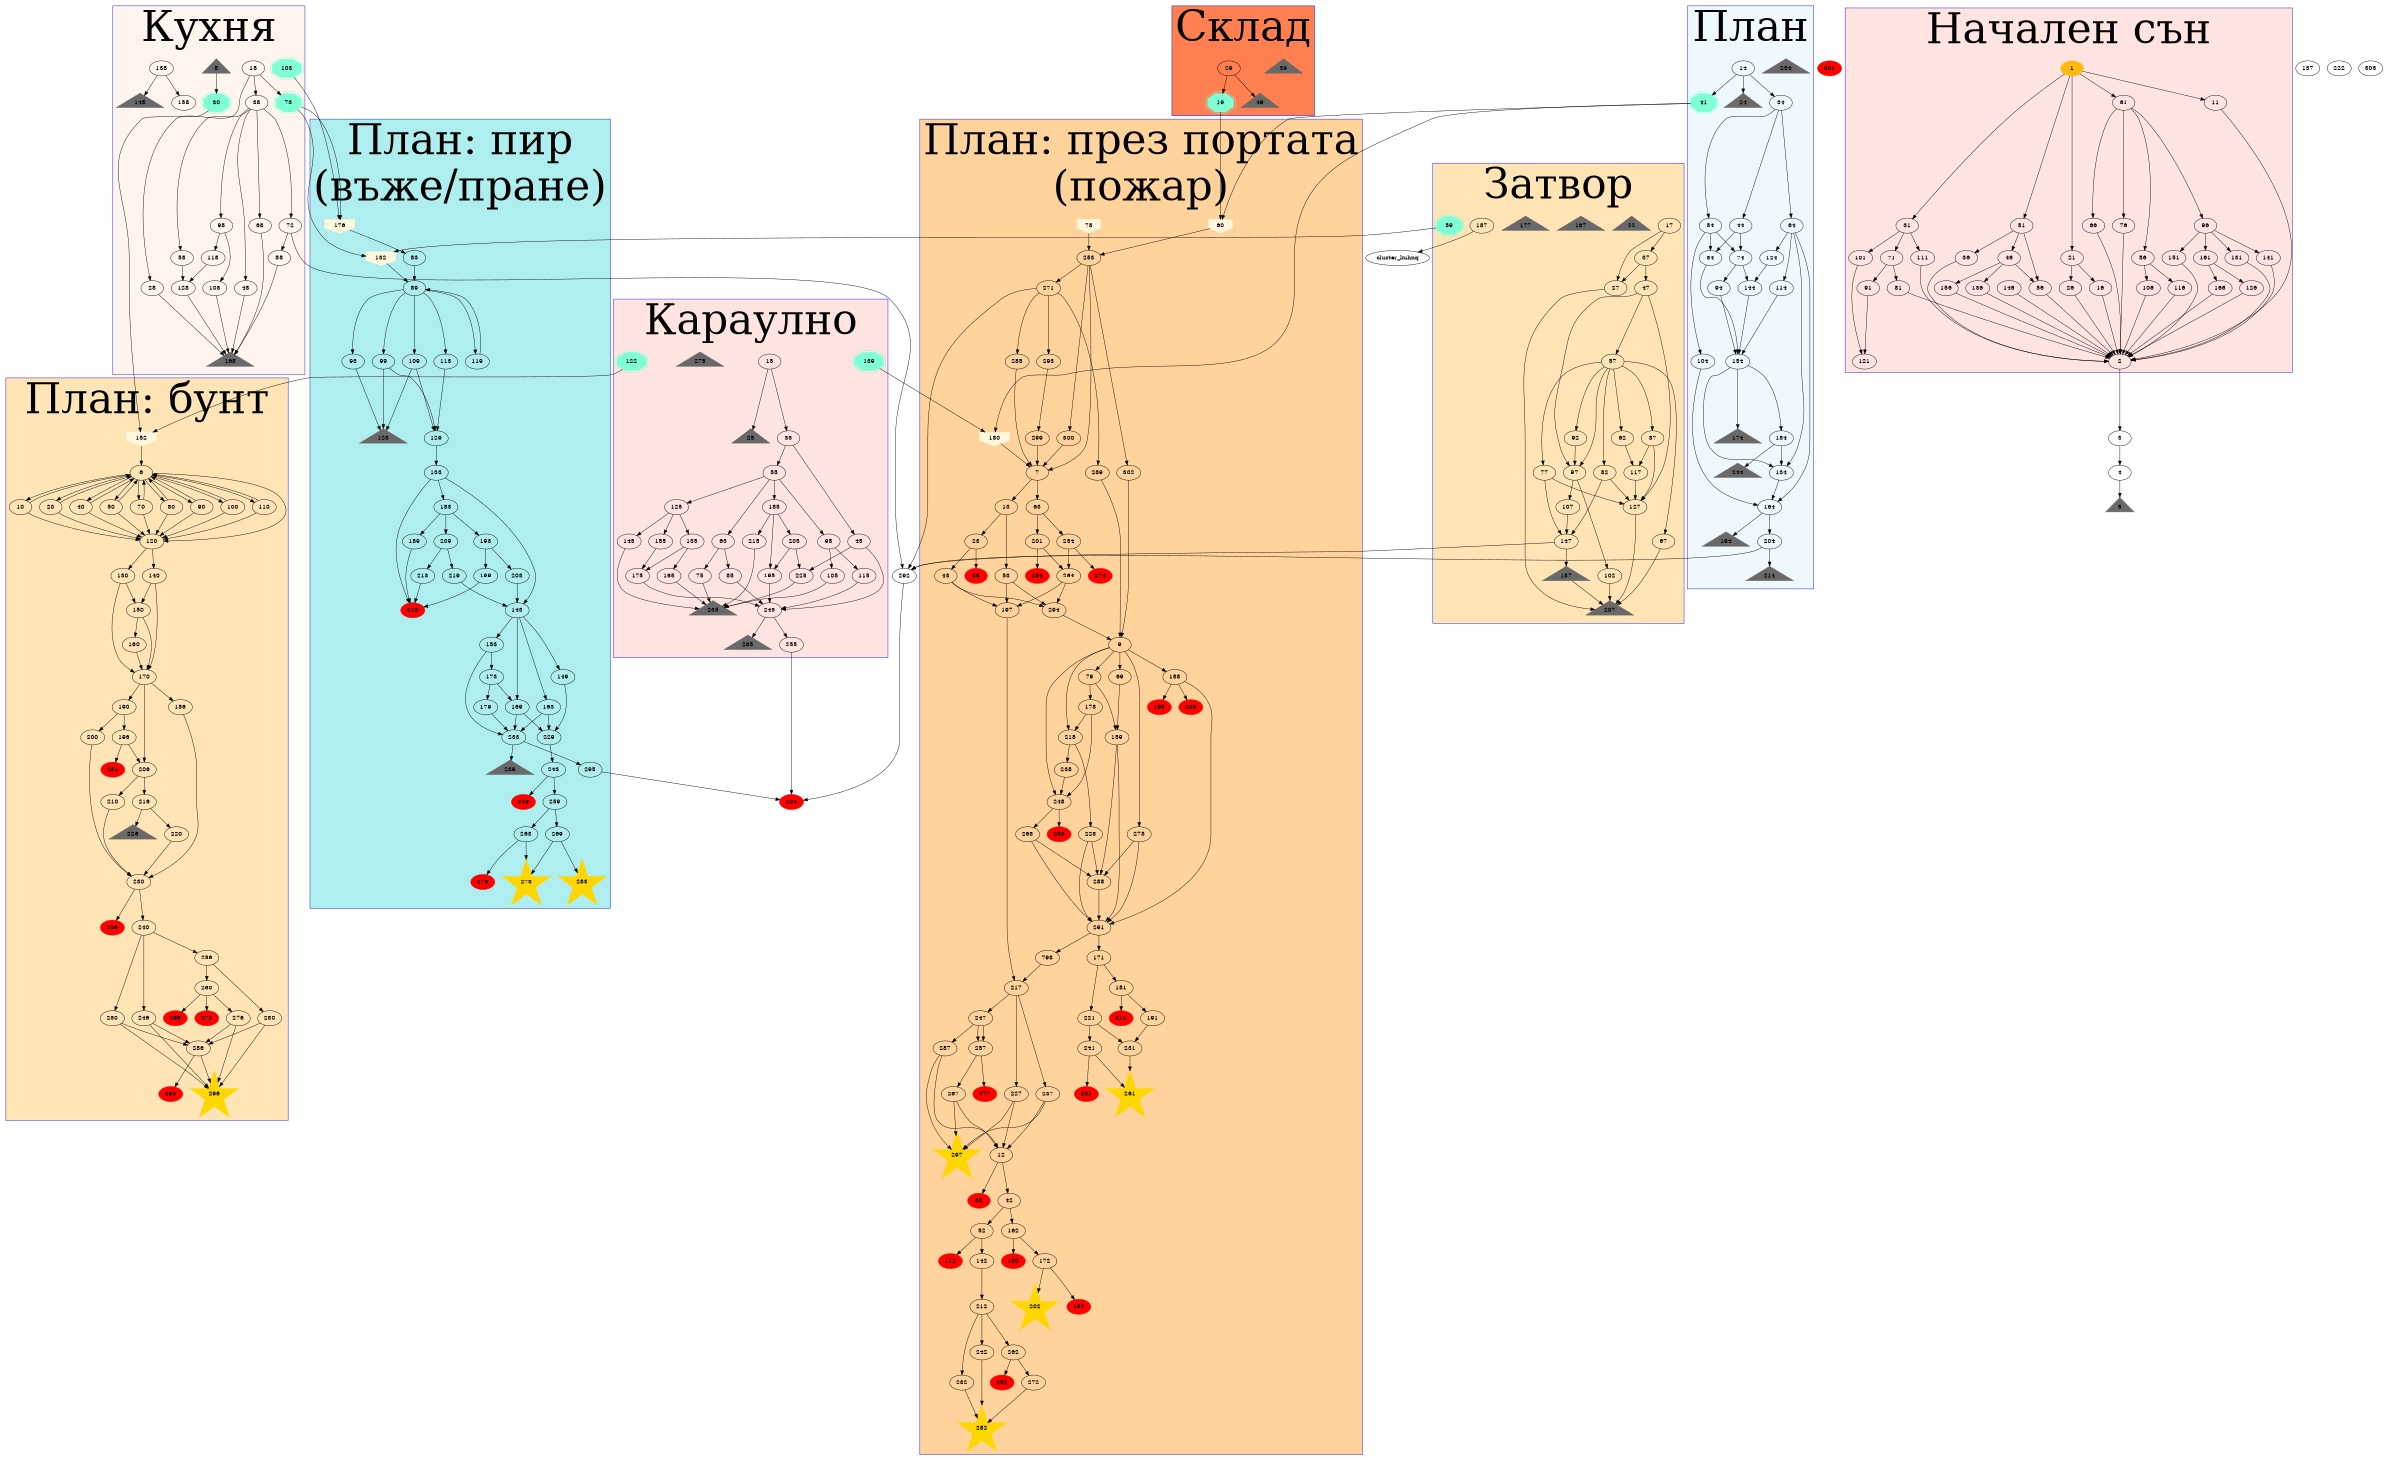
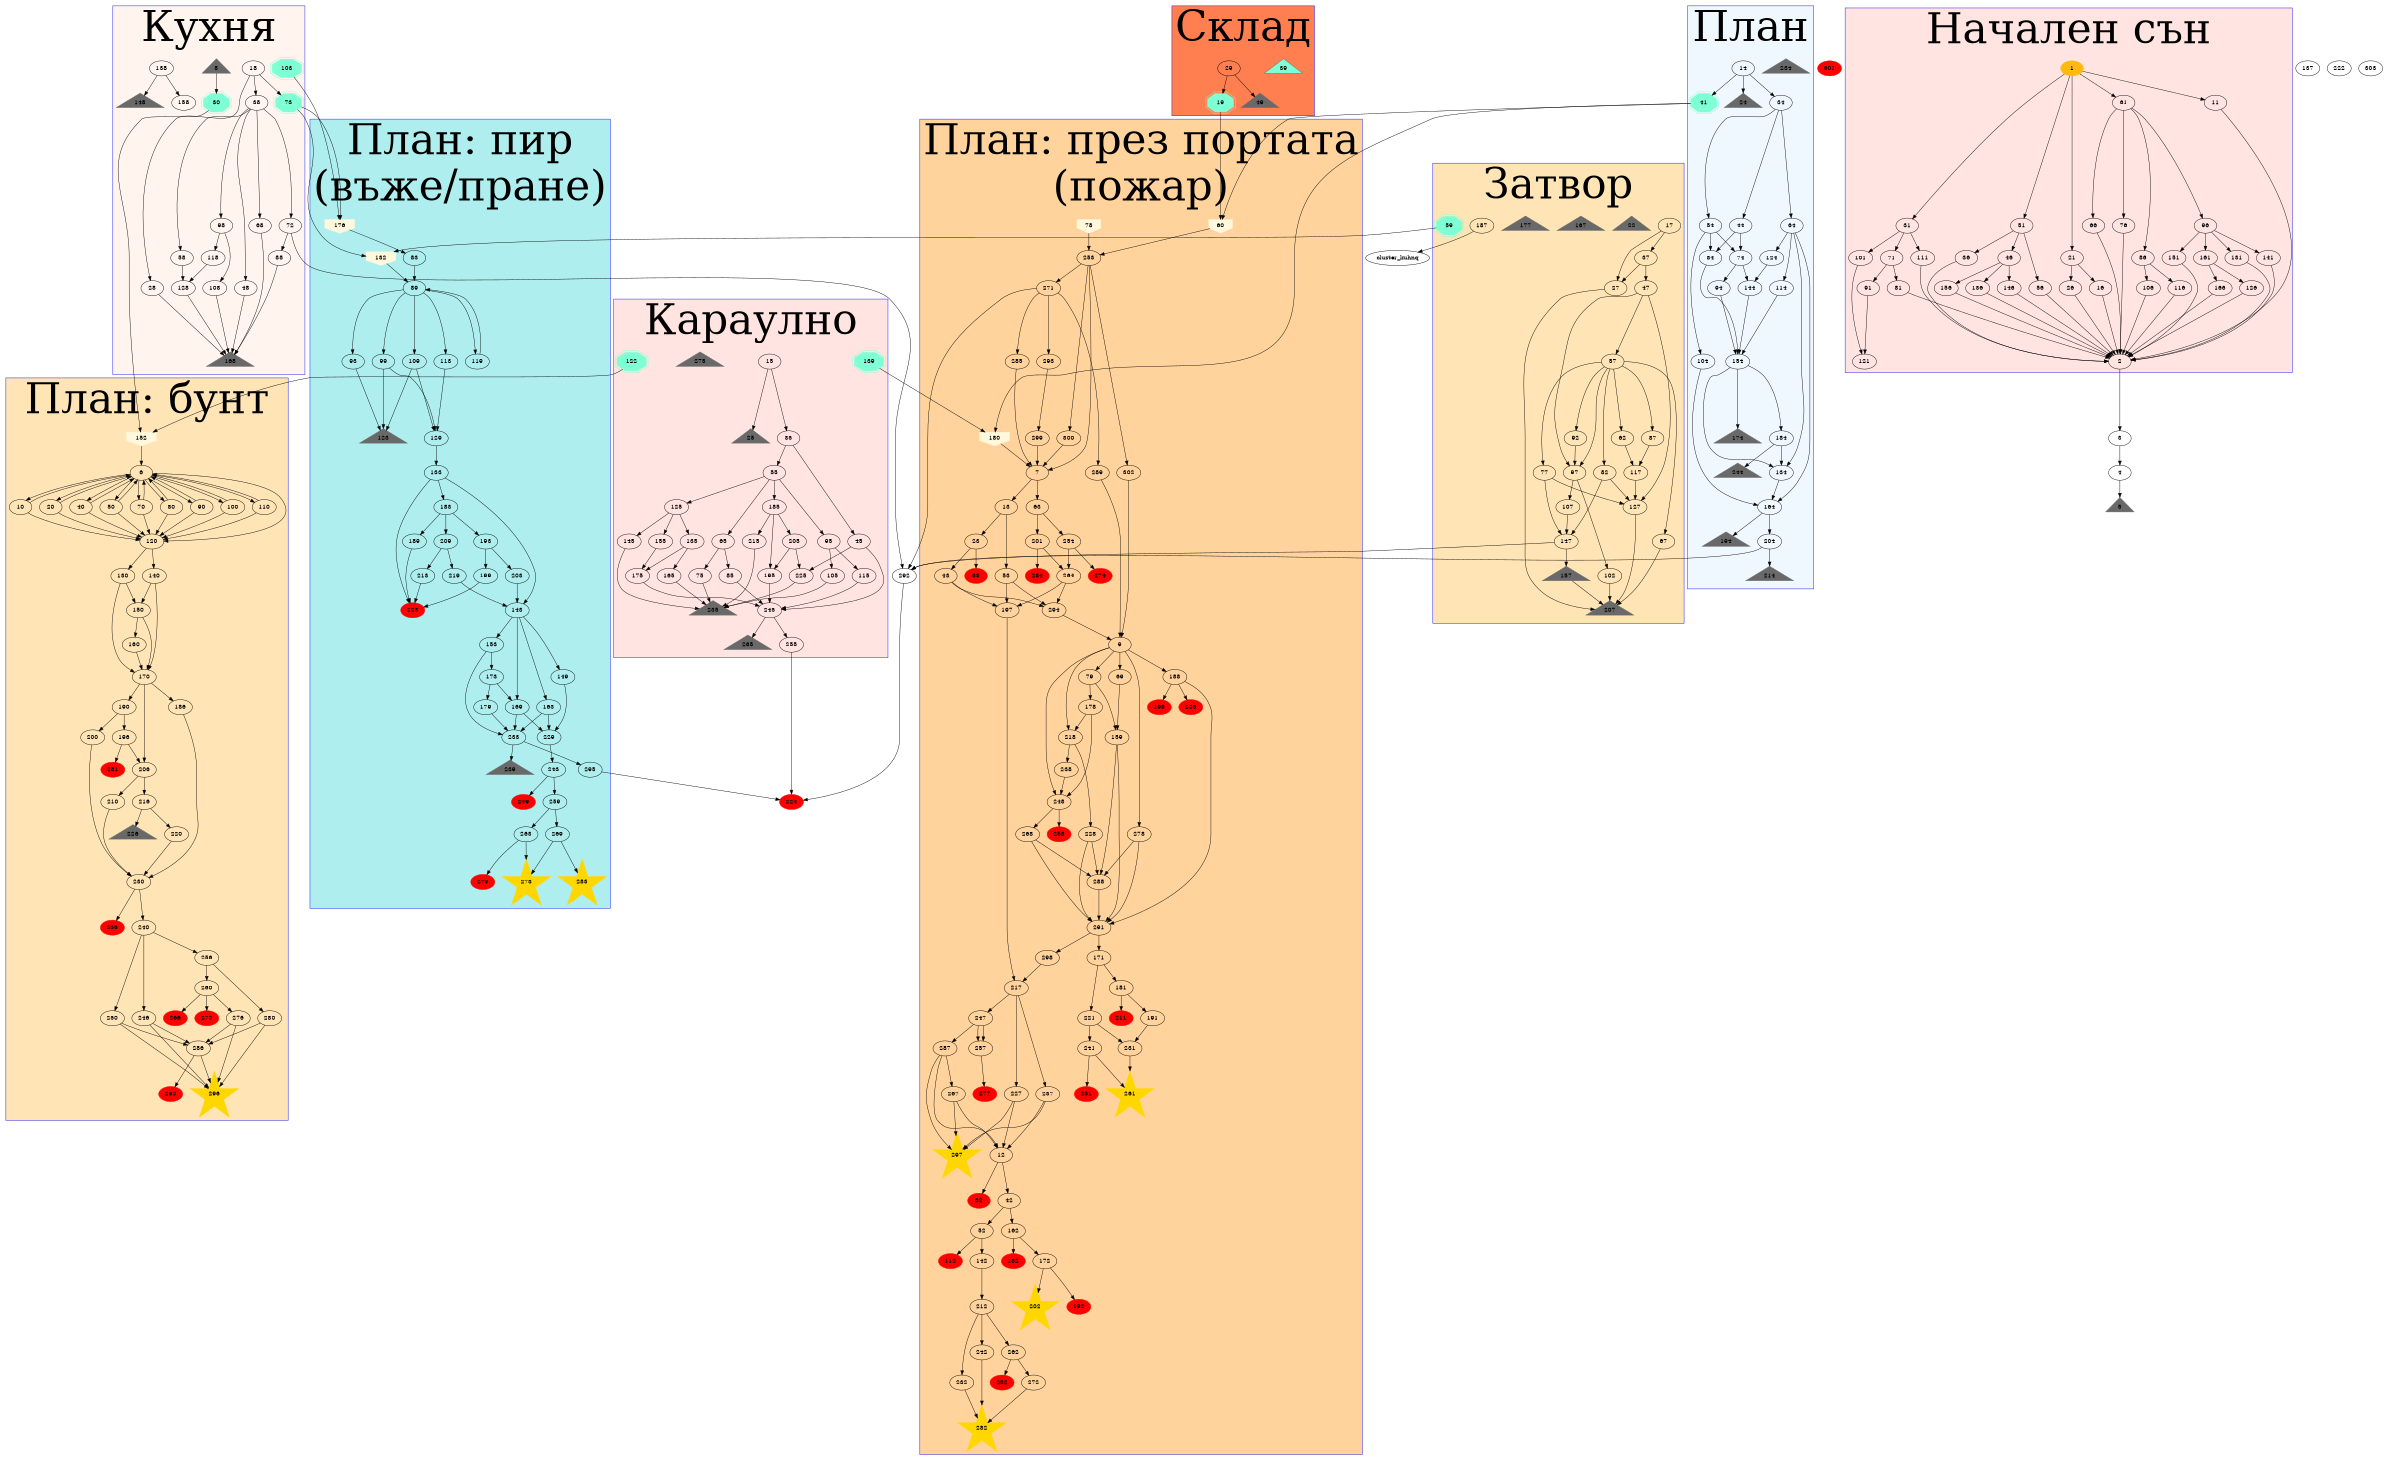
(1284, 68) -> (1284, 68)
(2023, 272) -> (2009, 271)
(1654, 473) -> none
(1047, 958) -> (1047, 958)
(968, 1069) -> (949, 1069)
